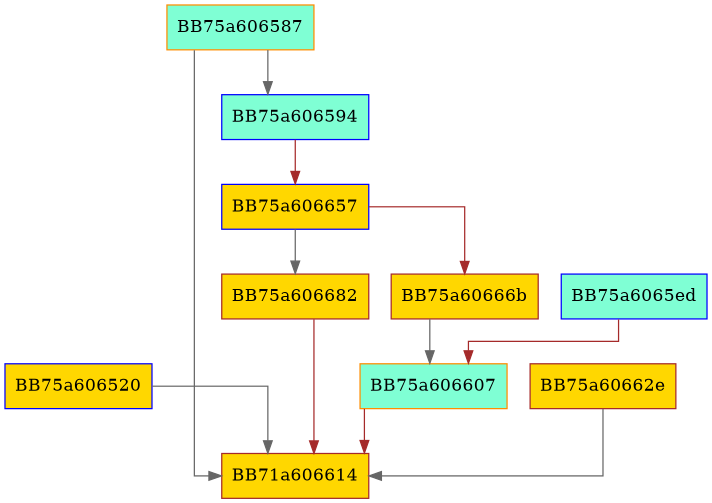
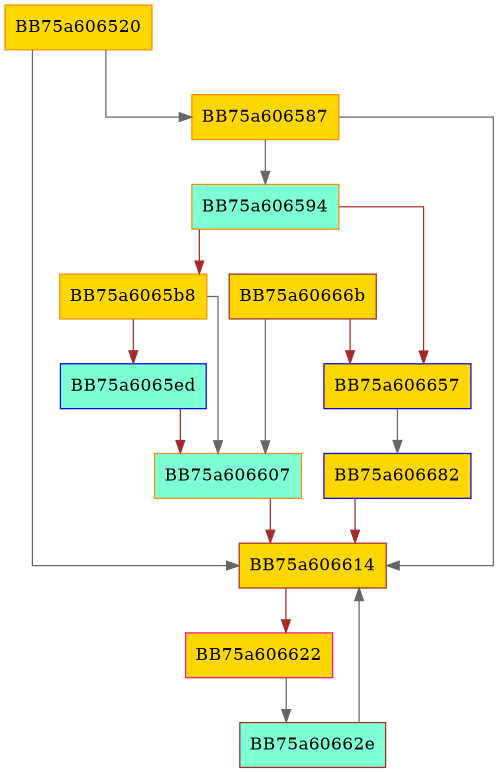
(240, 27) -> (265, 117)
none -> (109, 117)
(295, 117) -> (265, 207)
(444, 207) -> (350, 335)
none -> (133, 297)
(295, 297) -> (397, 476)
(78, 386) -> (78, 27)
(603, 386) -> (313, 745)
(295, 476) -> (313, 566)
none -> (259, 655)
